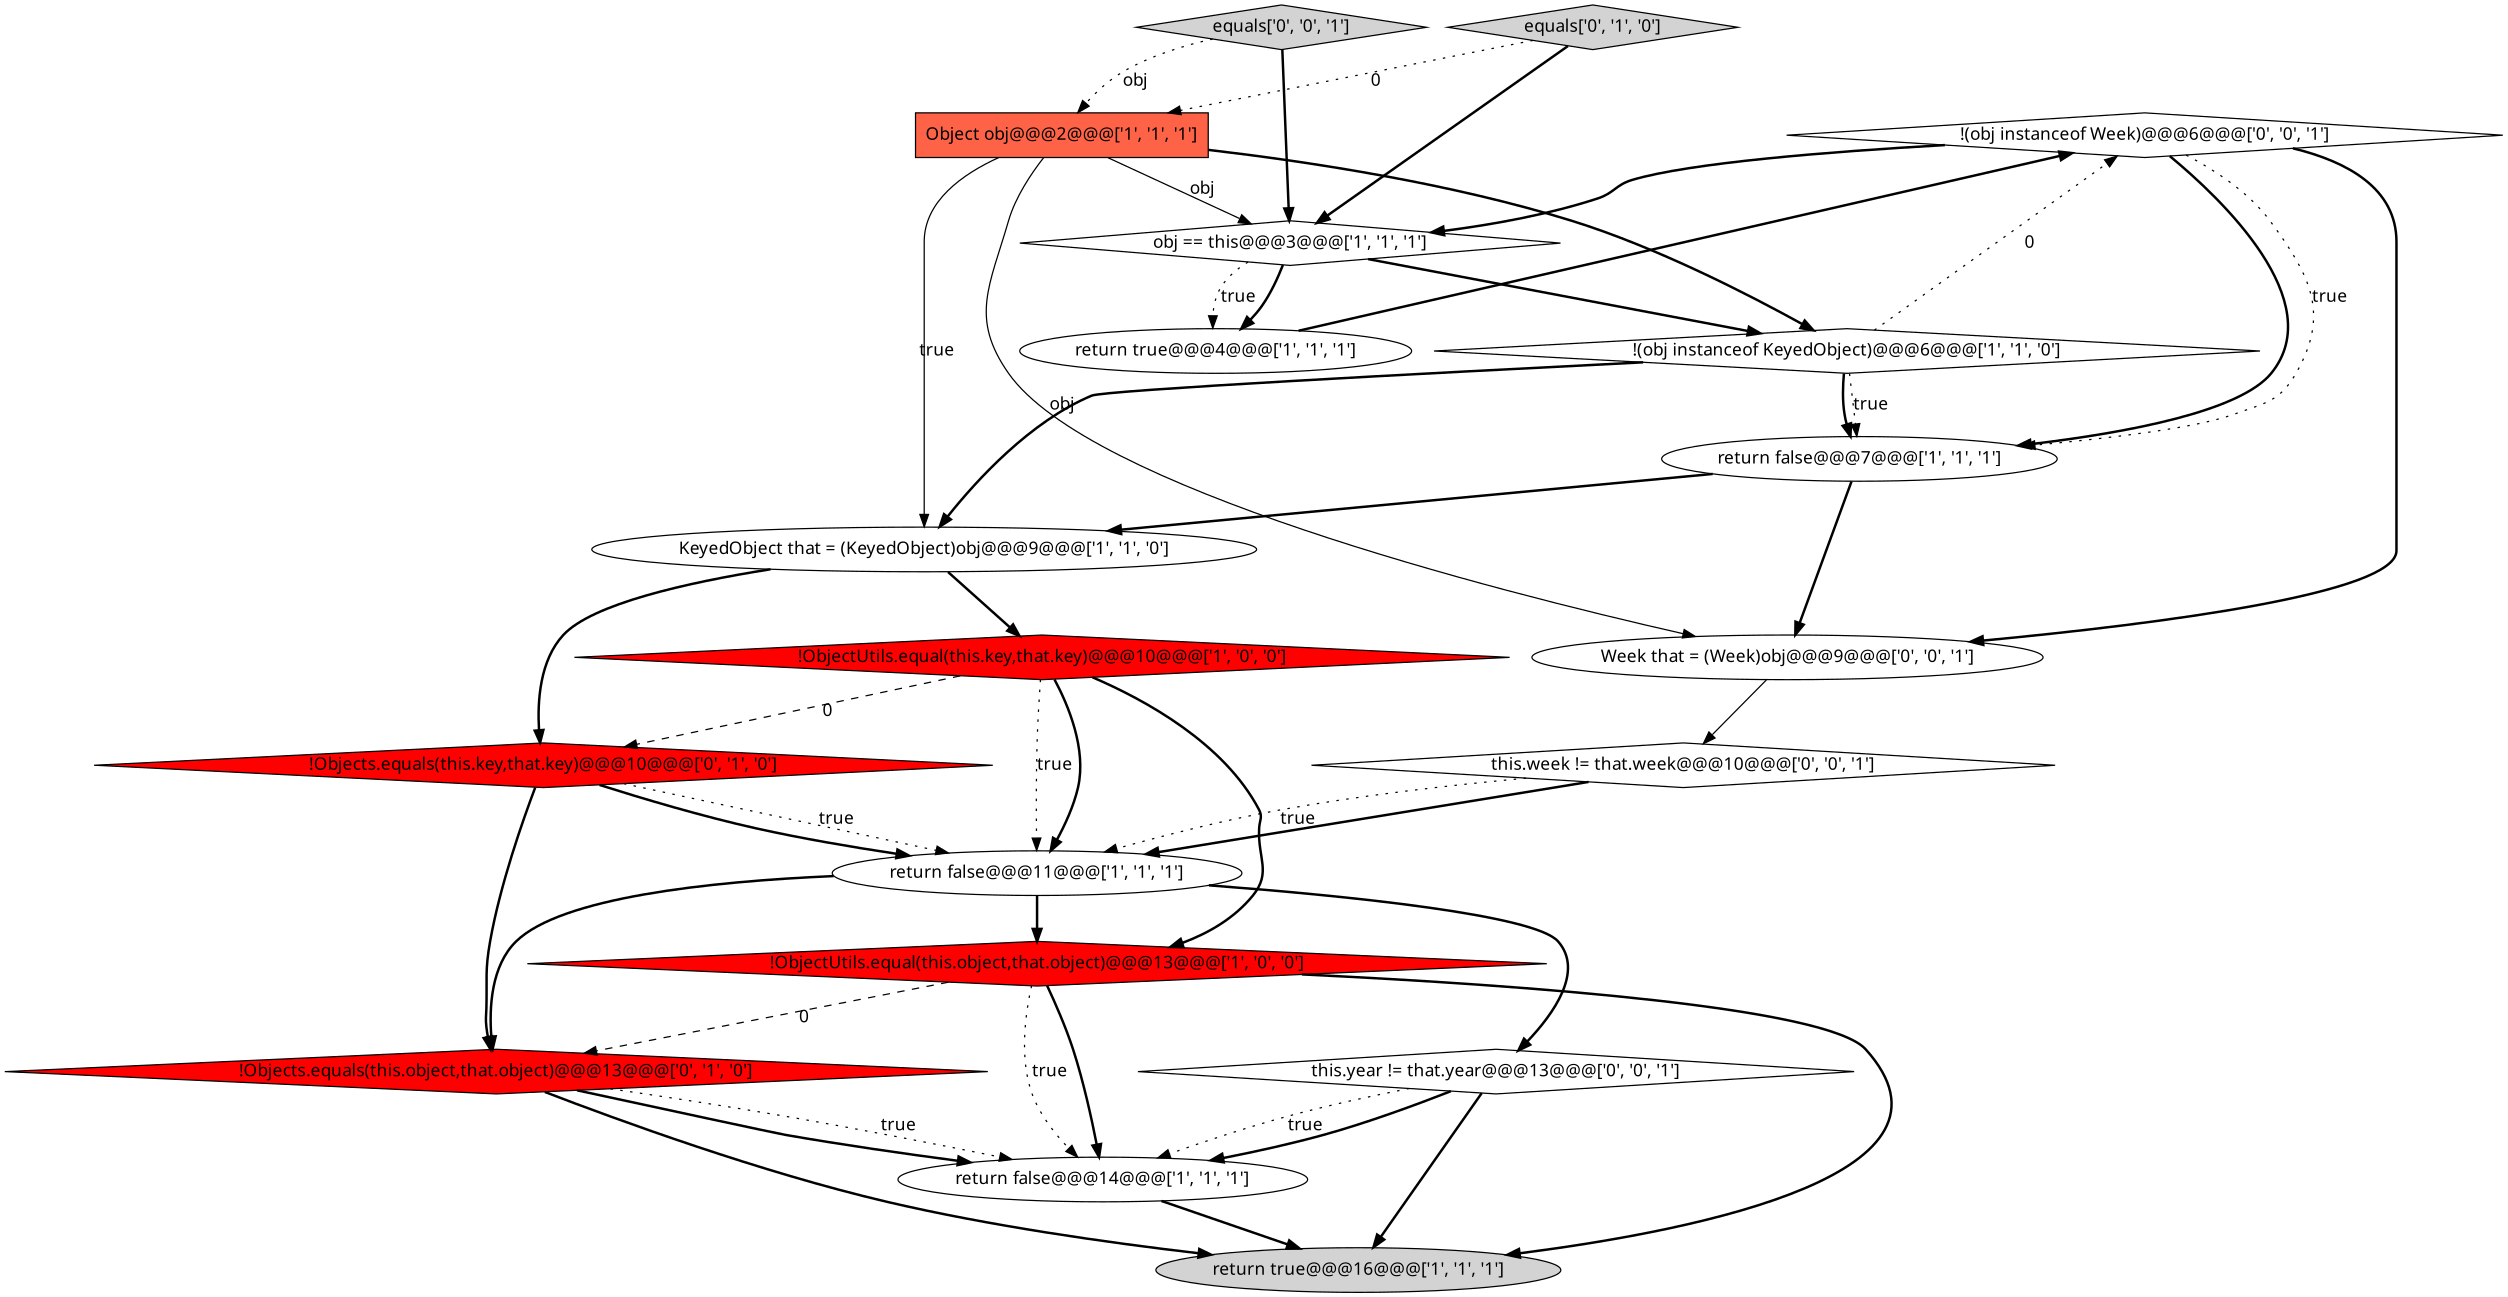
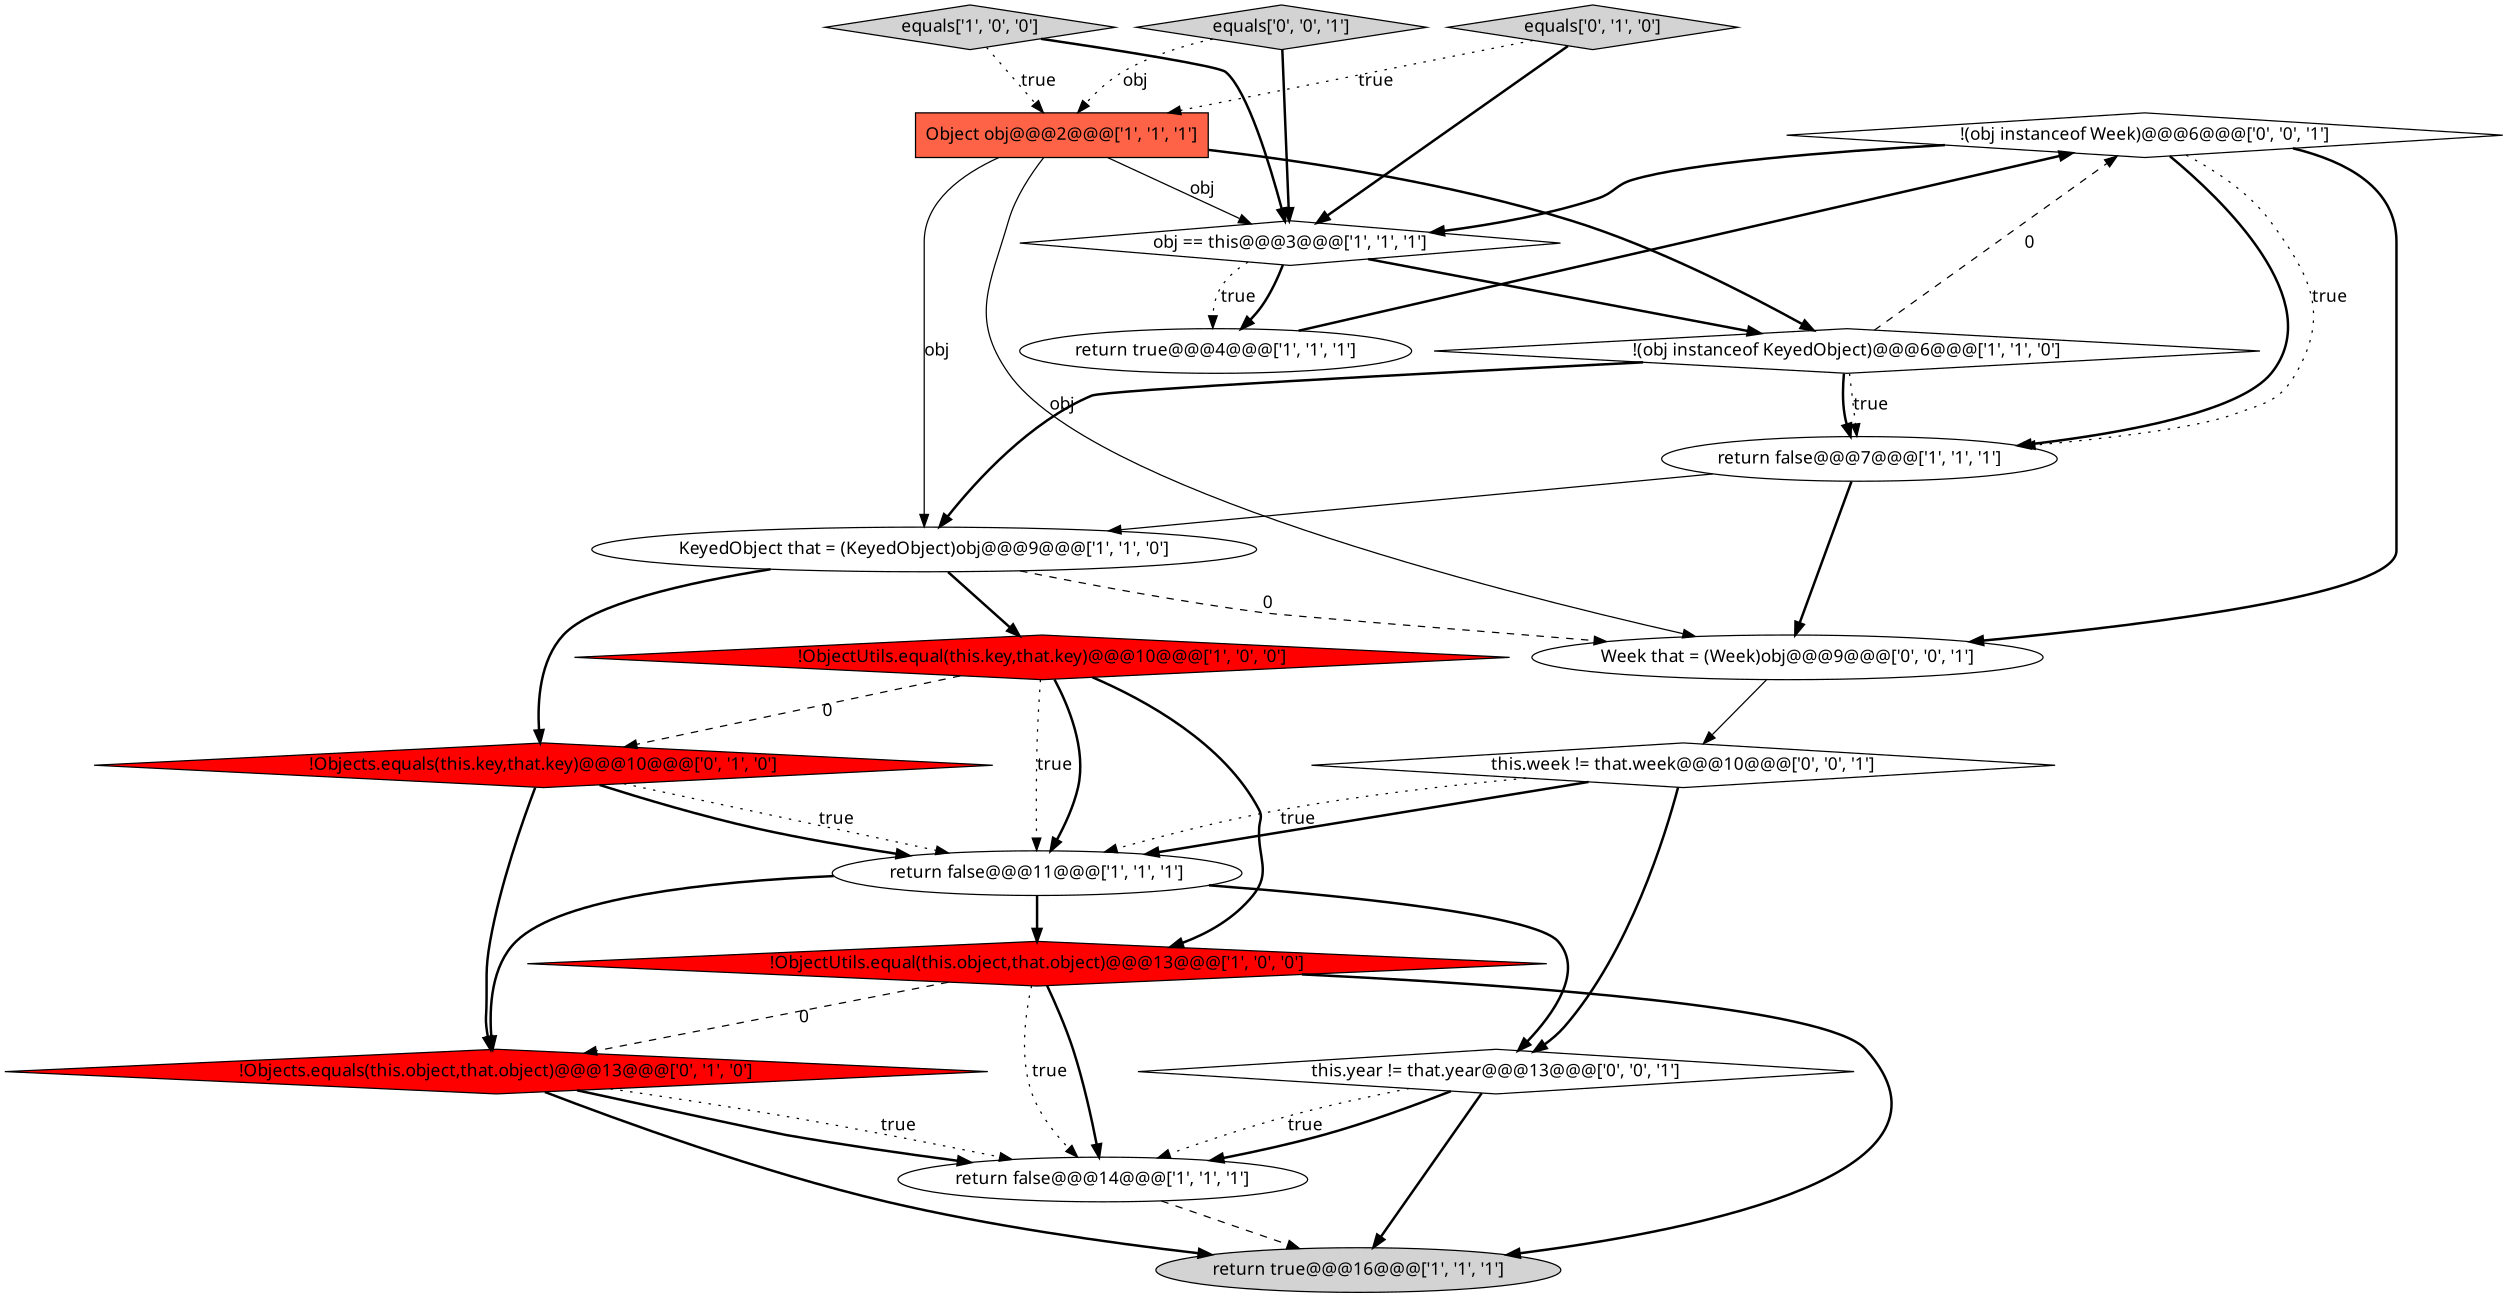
none -> (970, 27)
(1376, 81) -> (1376, 81)
(1991, 247) -> (1991, 247)
(937, 351) -> (937, 351)
(1417, 502) -> (1417, 502)
none -> (1306, 617)
none -> (1628, 925)
(1224, 1223) -> (1224, 1223)
